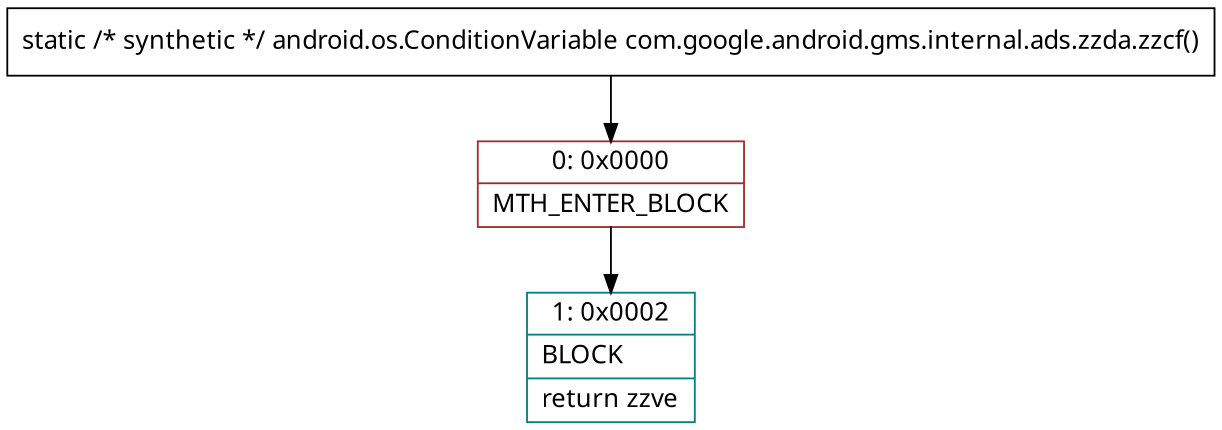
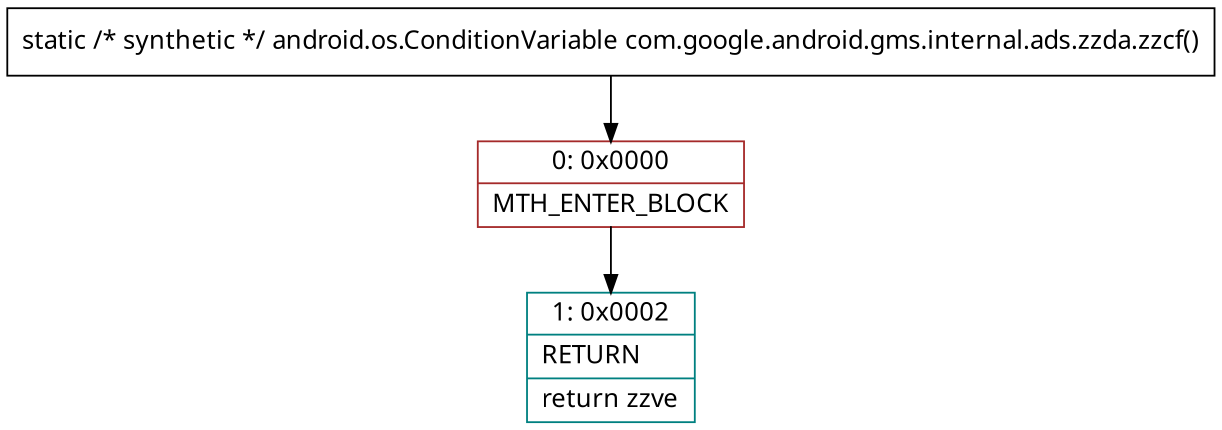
(584, 356) -> (592, 356)
